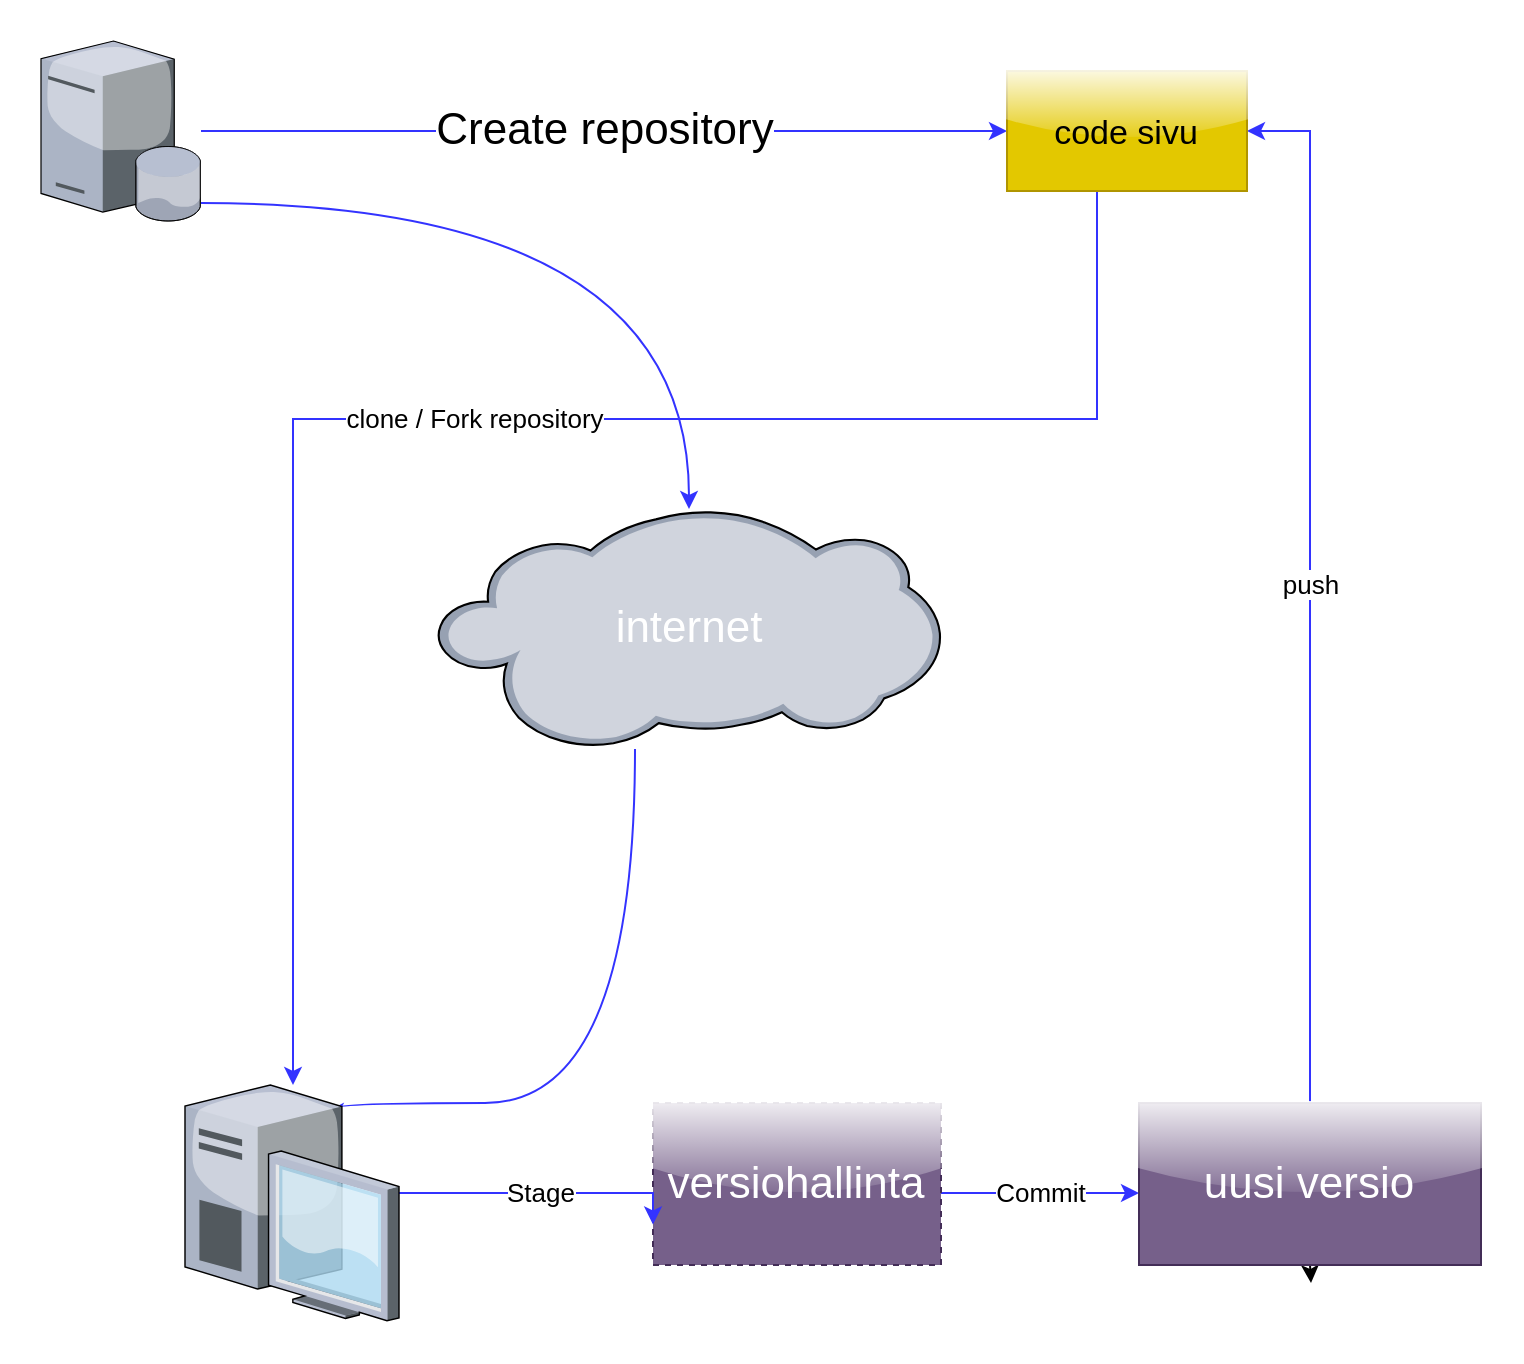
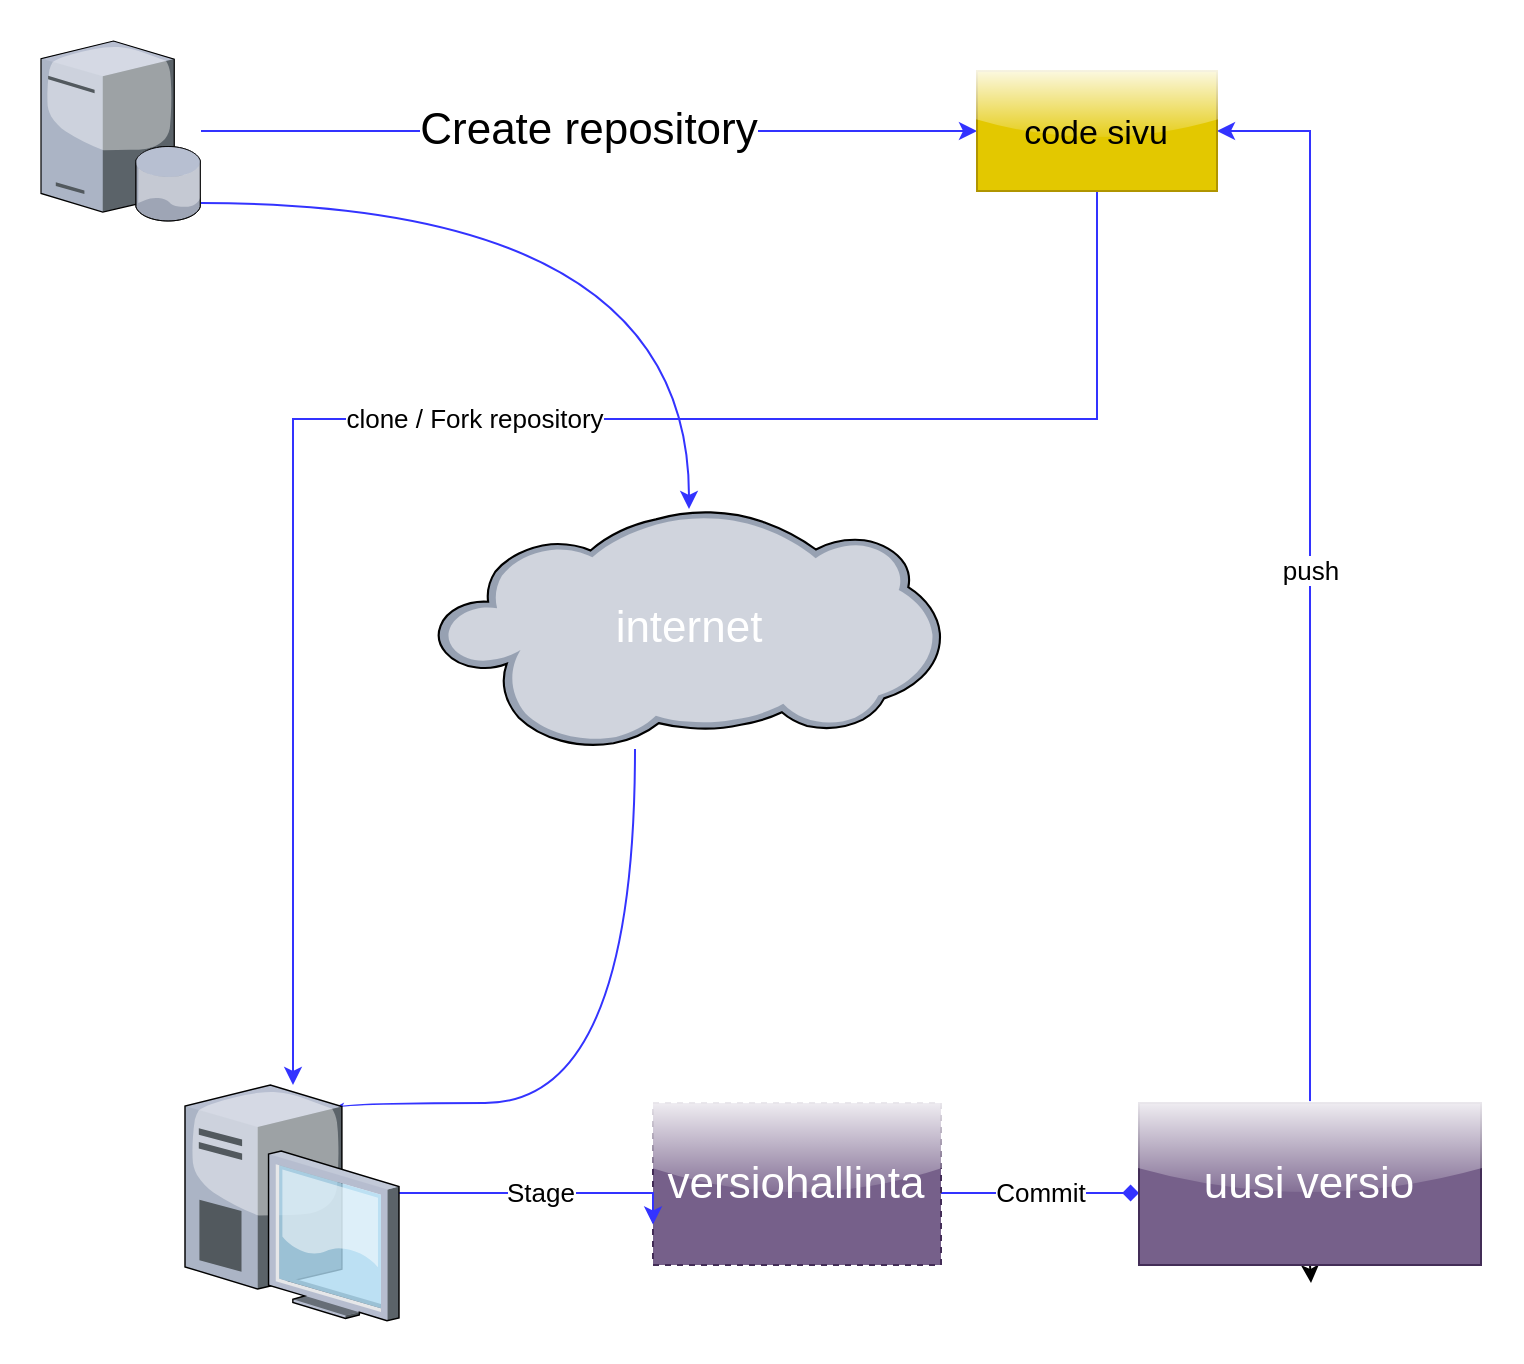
(1127, 131) -> (1097, 131)
(1123, 1193) -> (1122, 1193)
